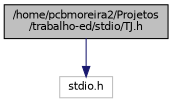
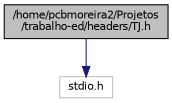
(86, 22) -> (86, 22)
